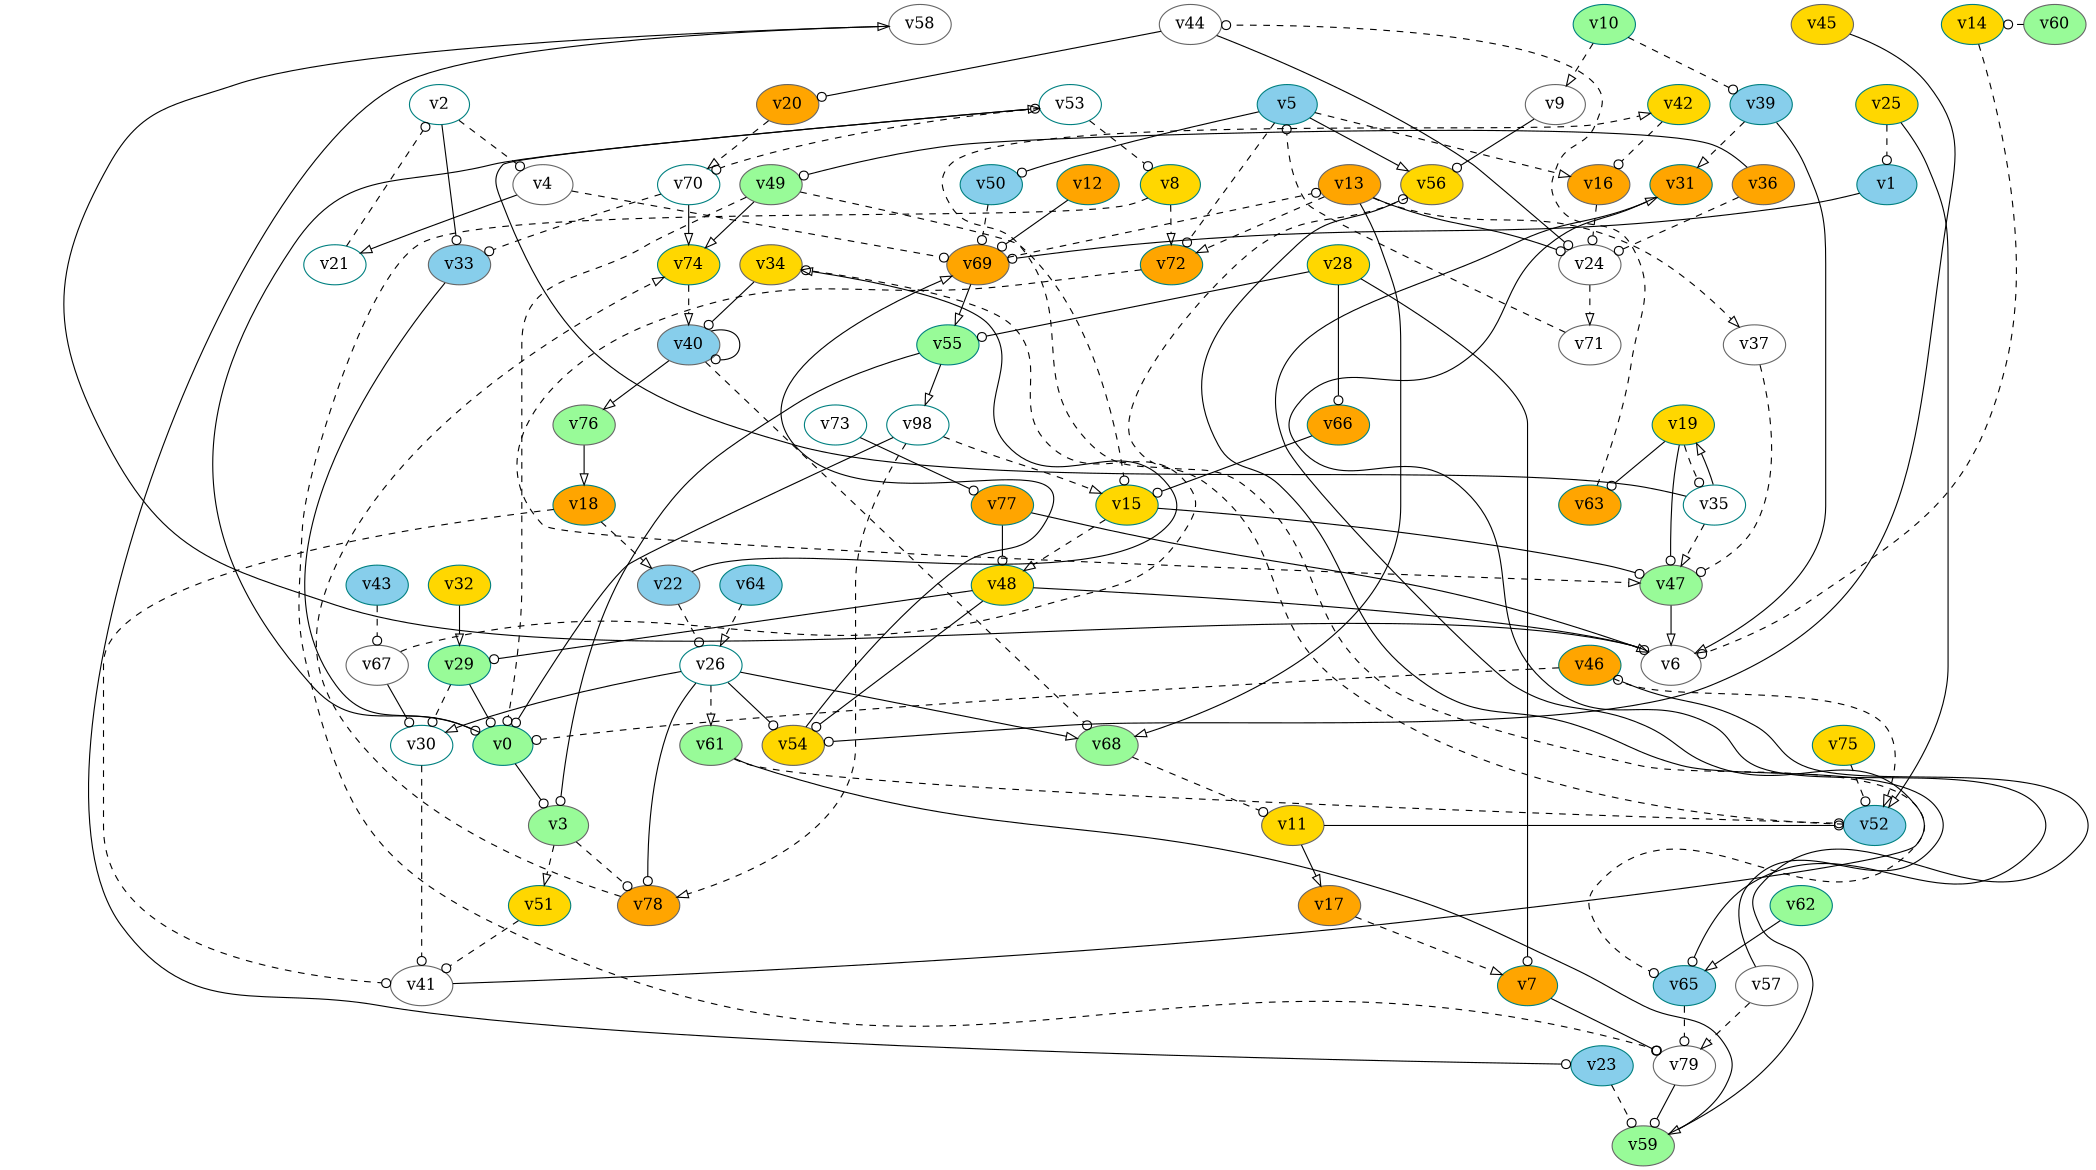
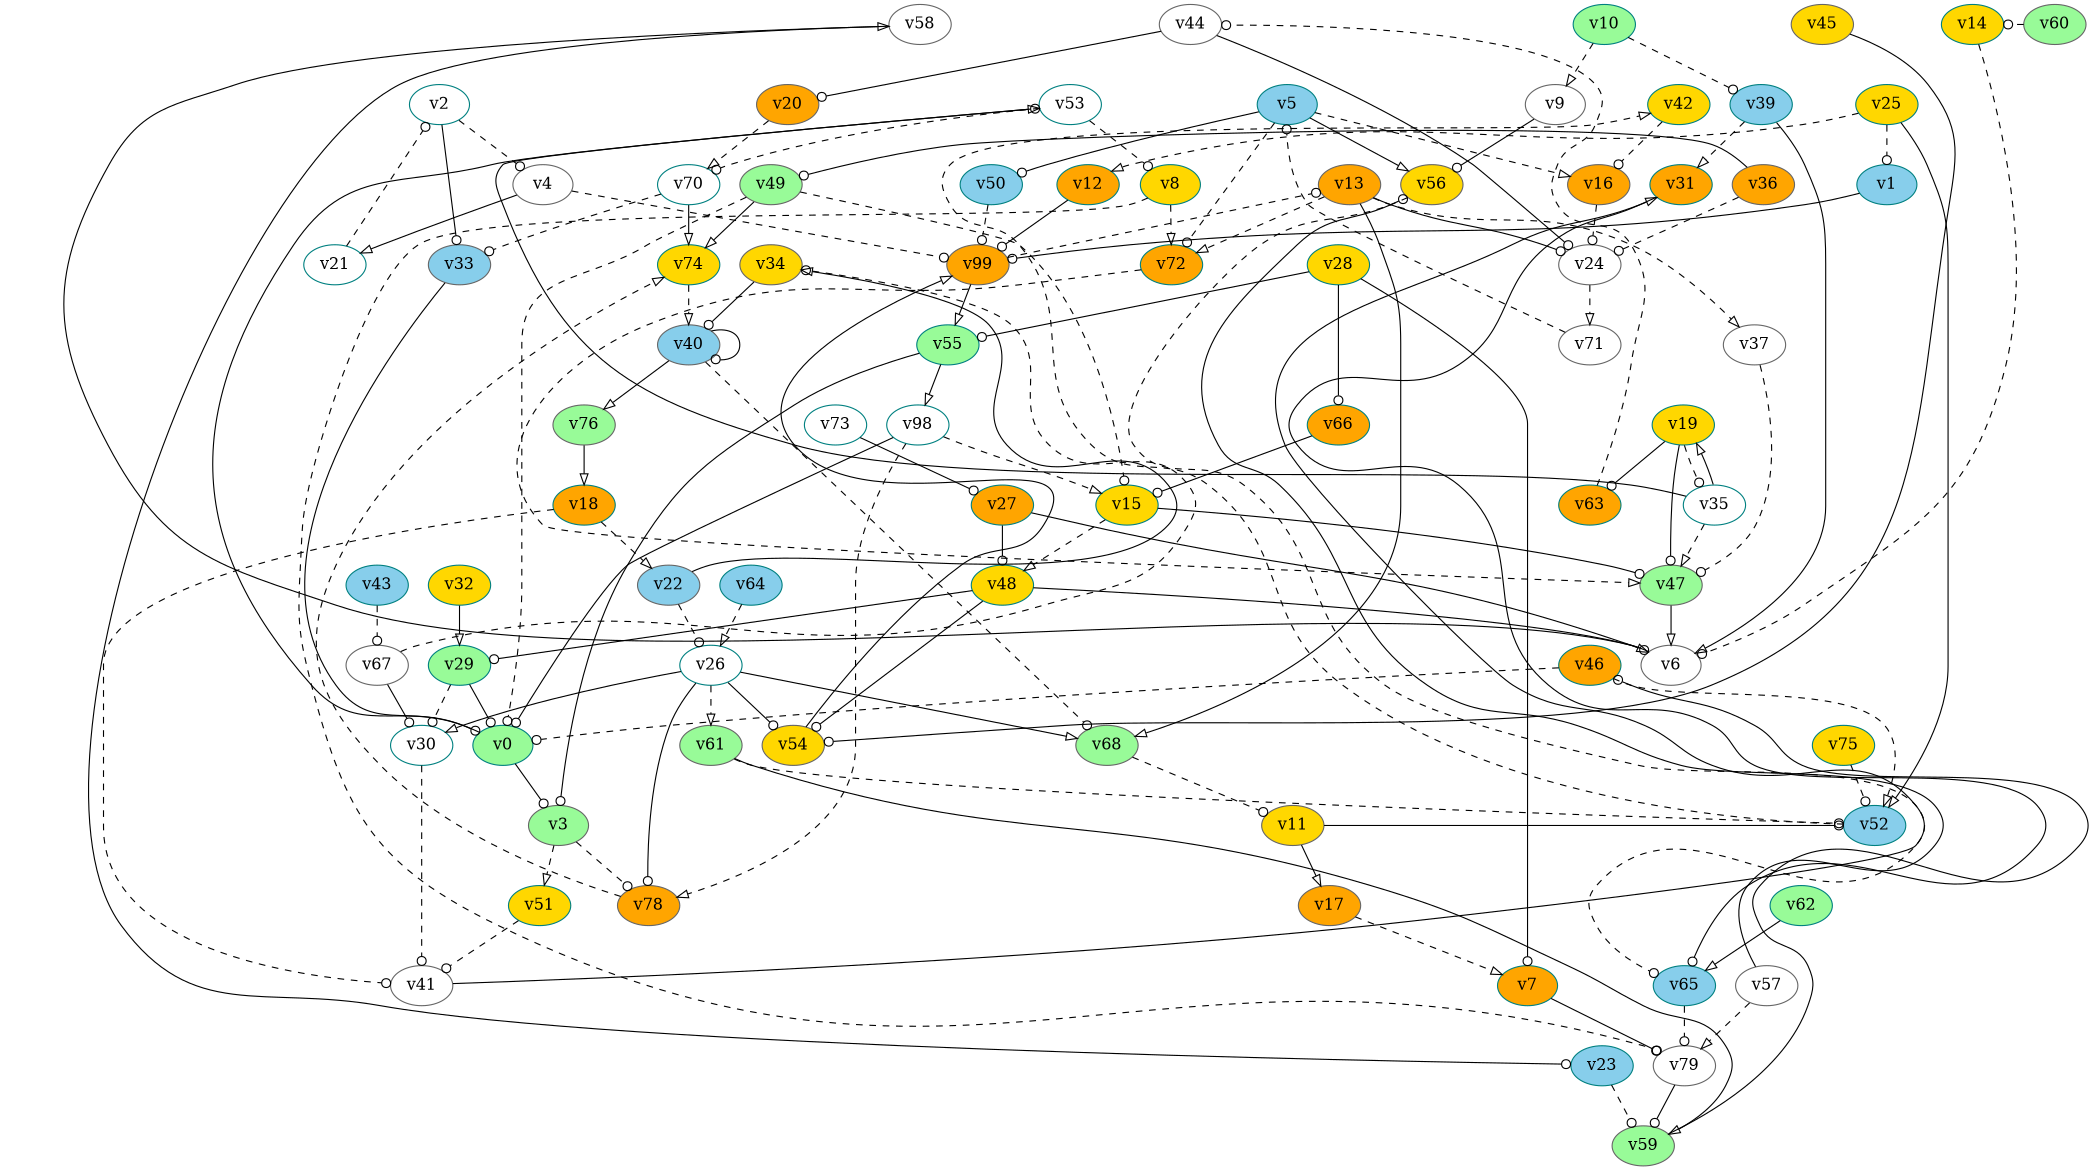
none -> (1490, 135)
(978, 265) -> (978, 265)
(1002, 505) -> (1002, 505)
